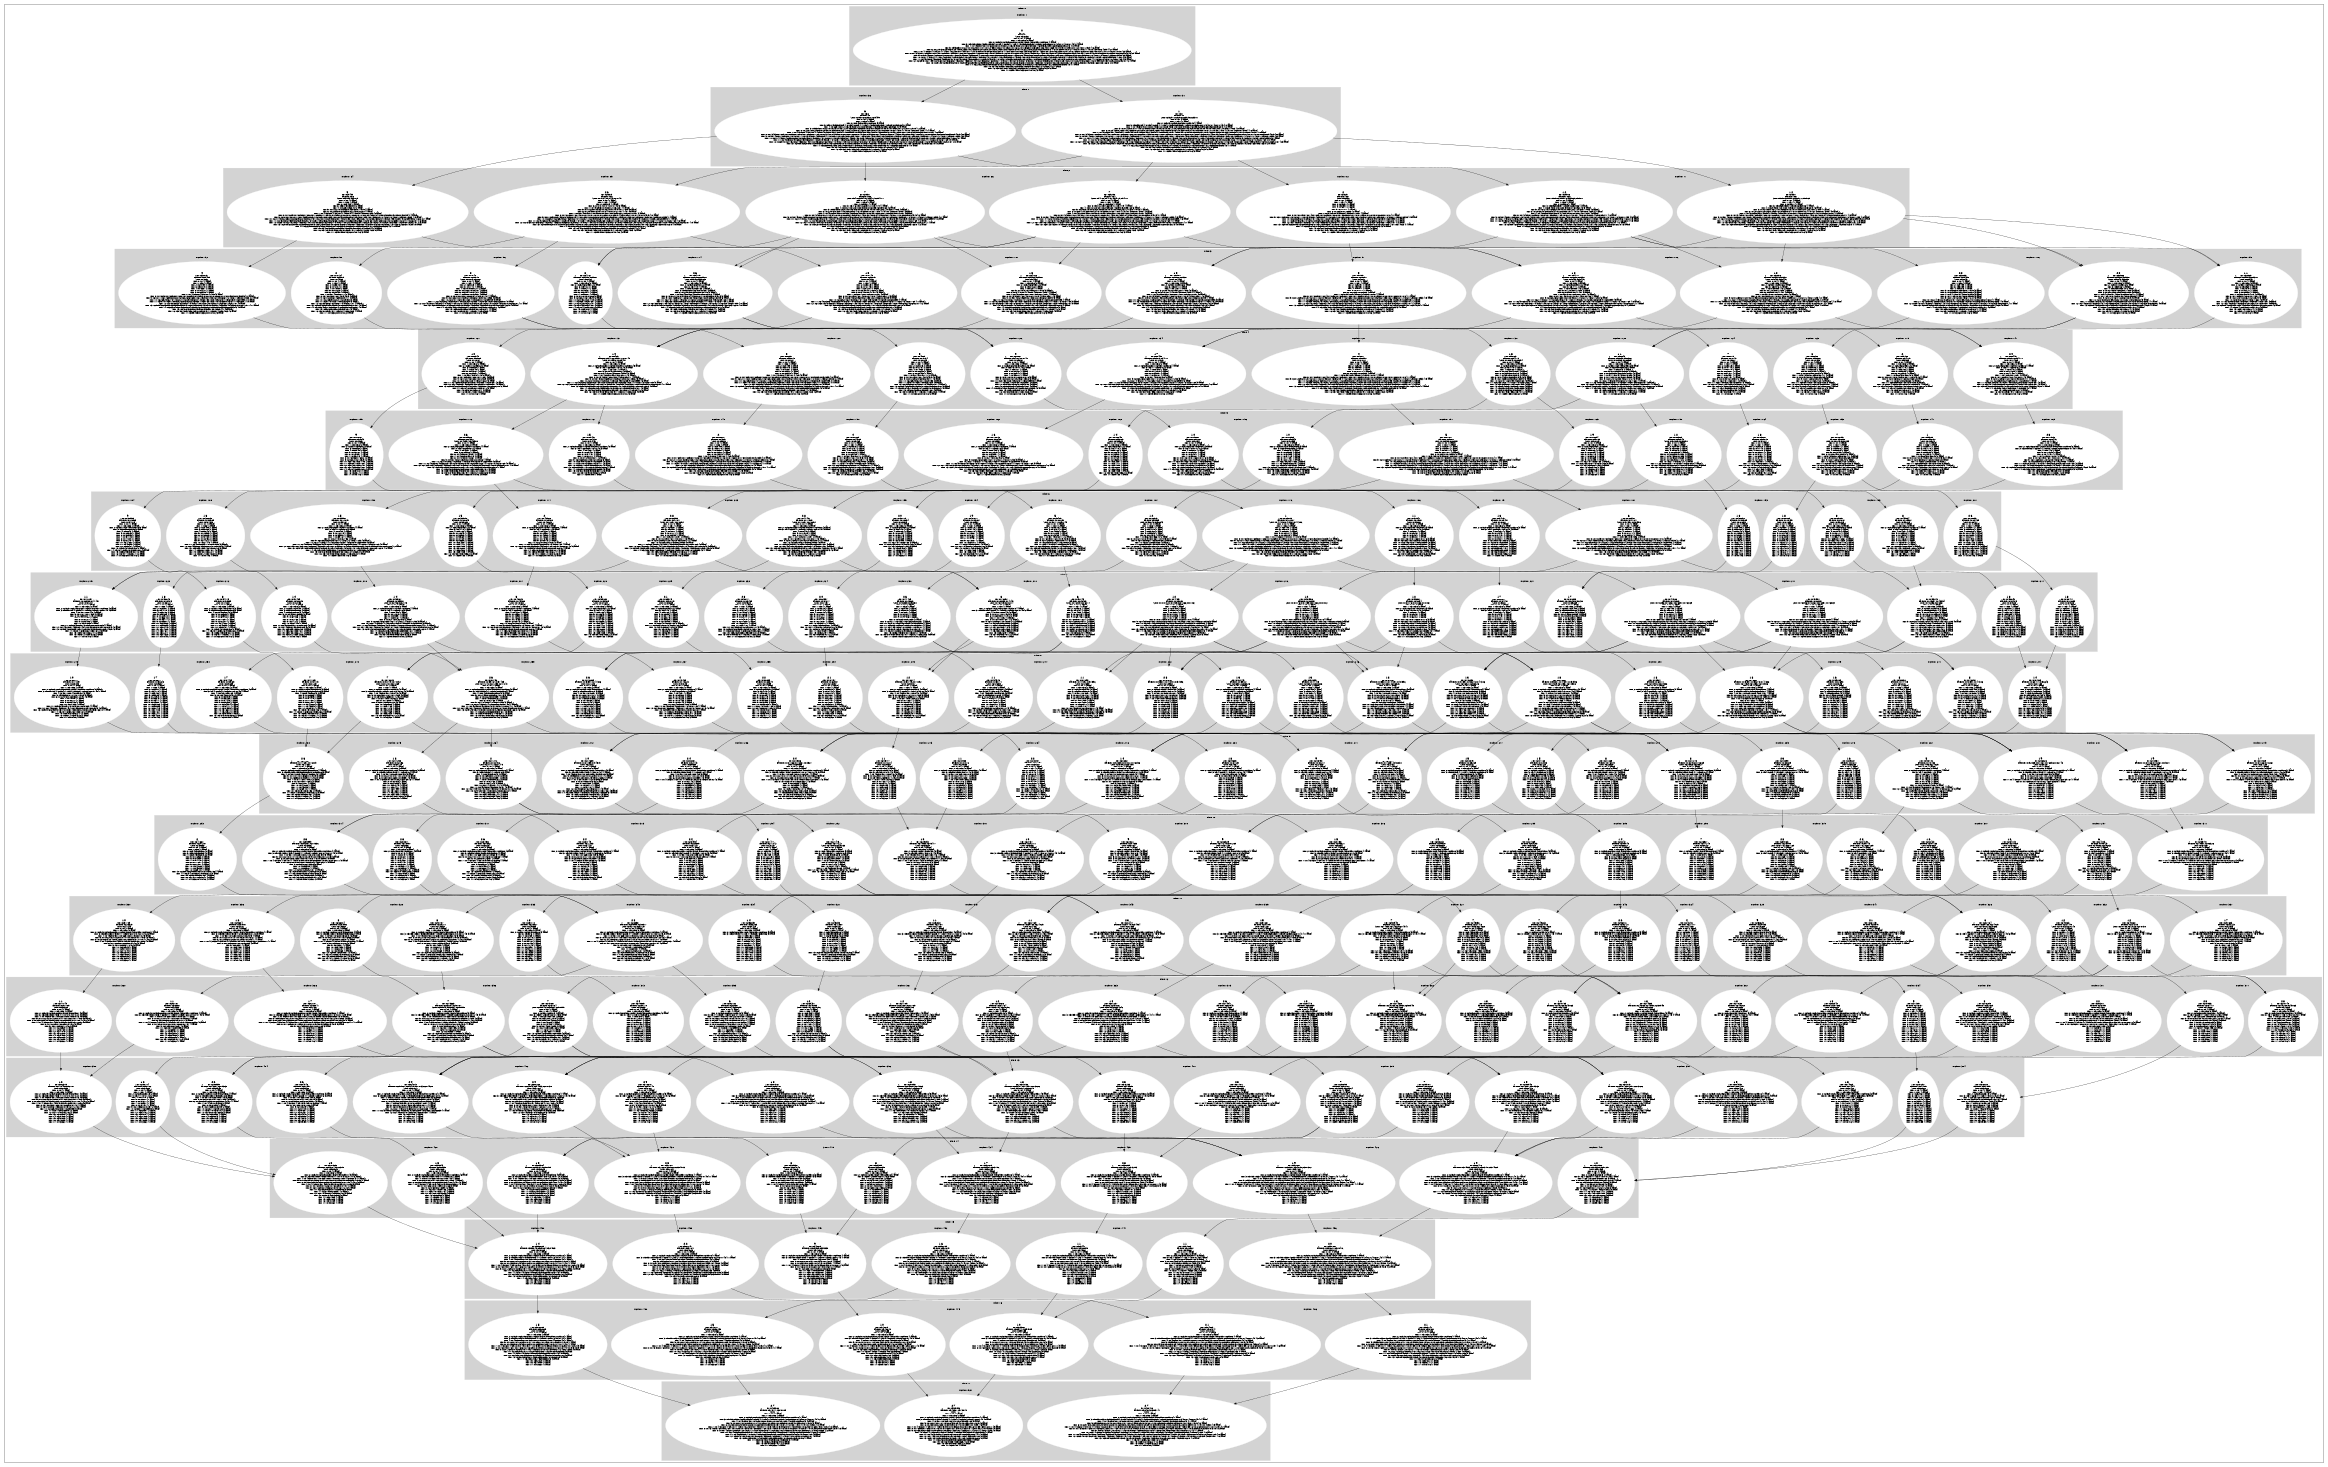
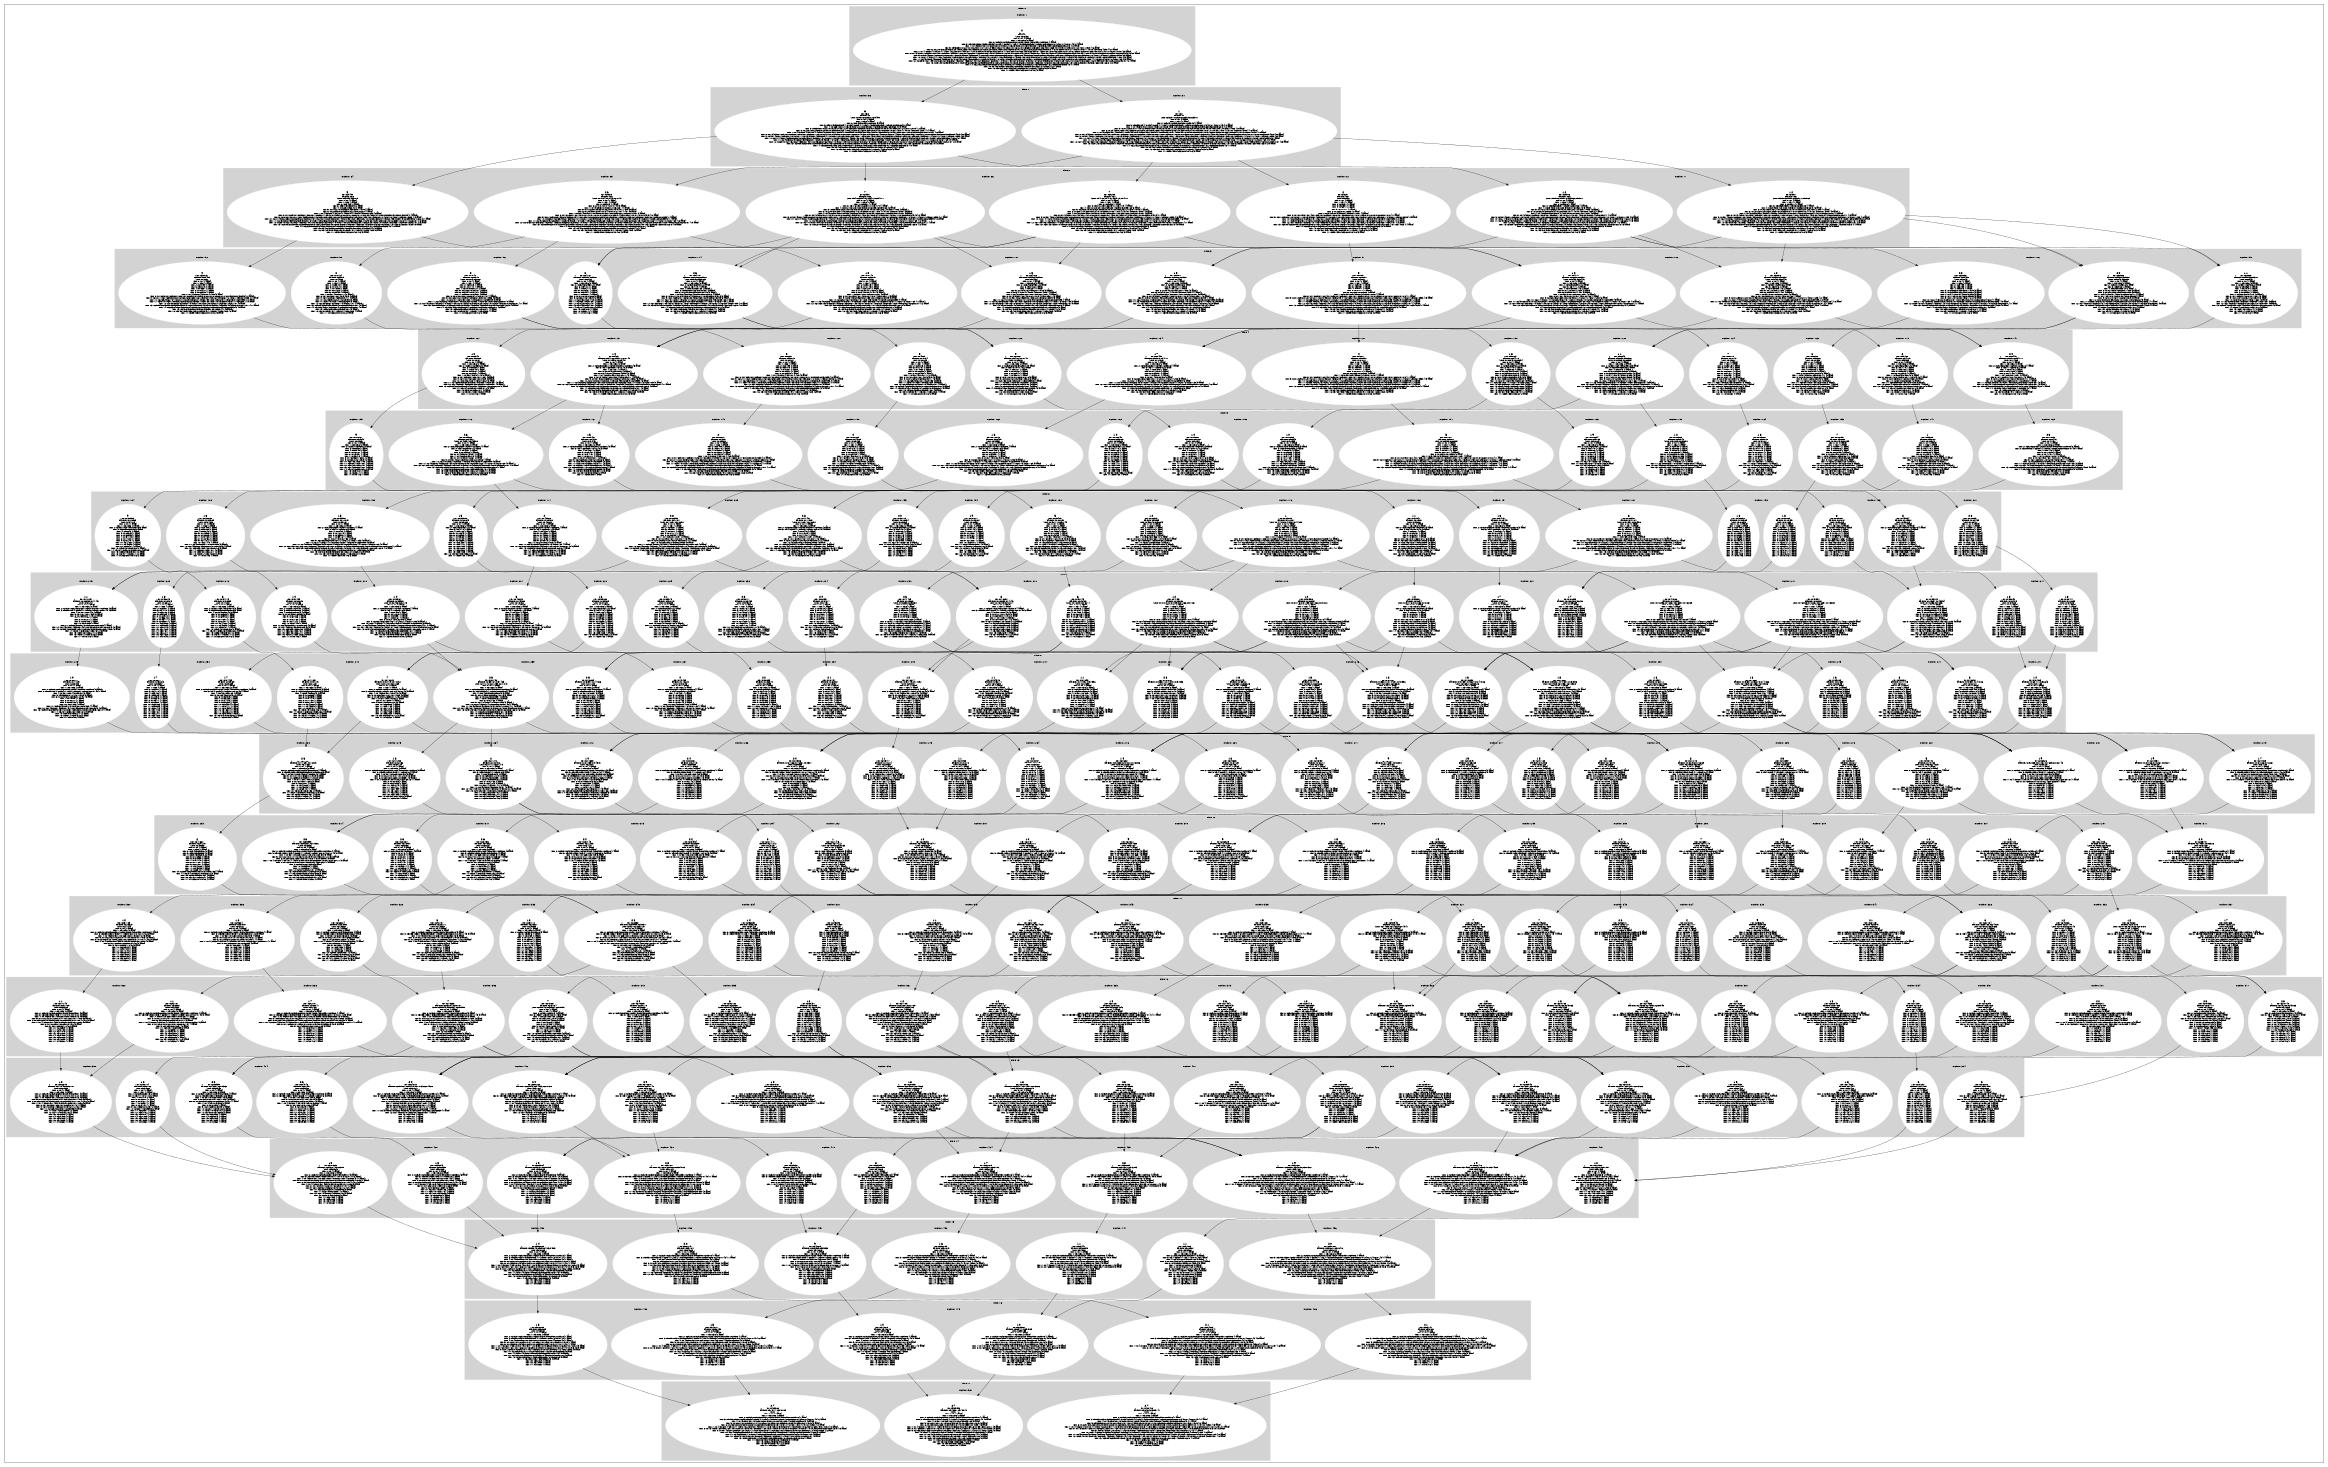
(829, 1147) -> (829, 1147)
